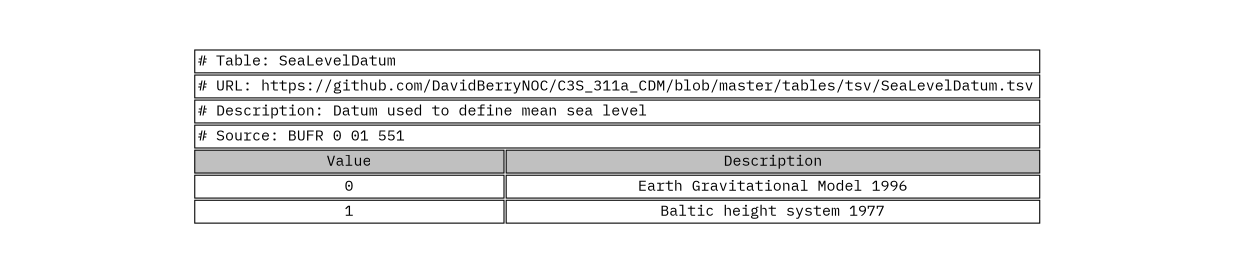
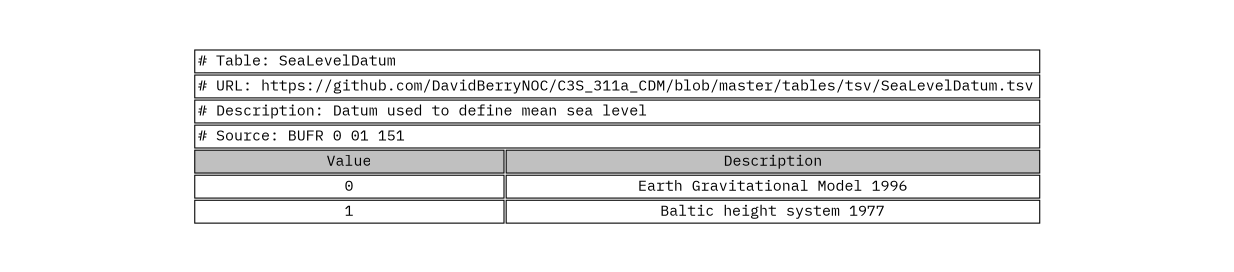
(301, 136) -> (301, 136)
